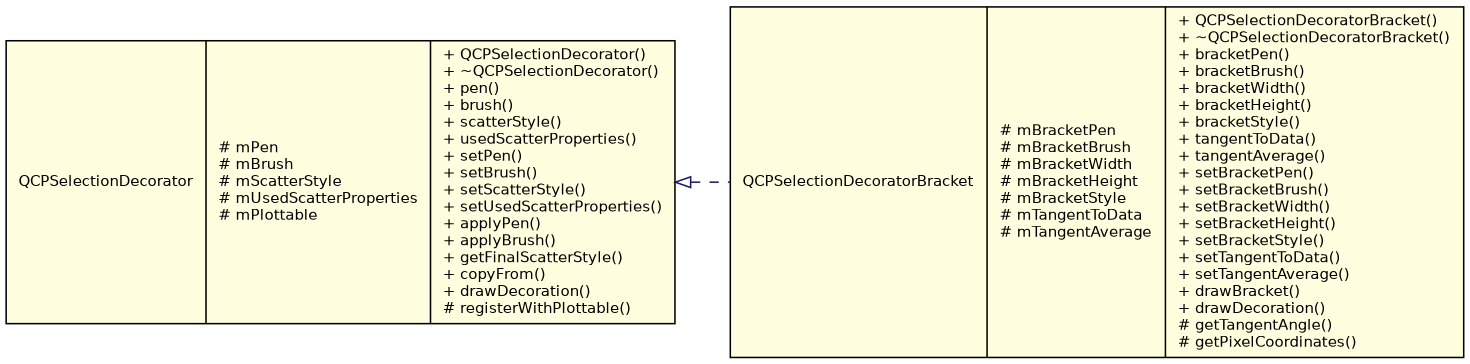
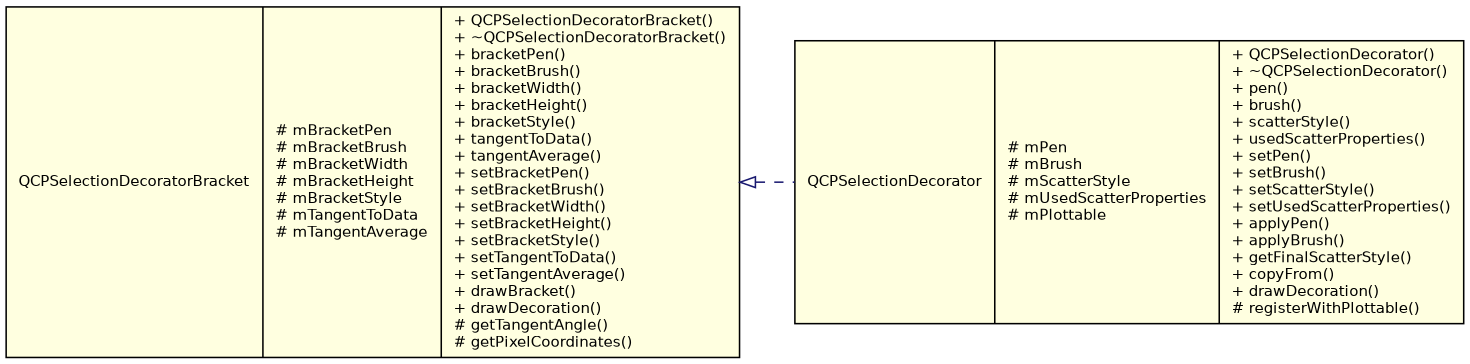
(710, 182) -> (775, 182)
